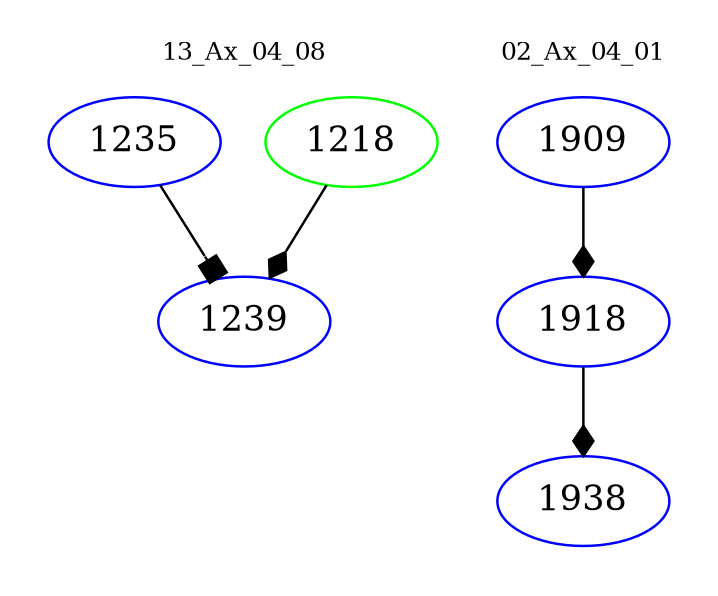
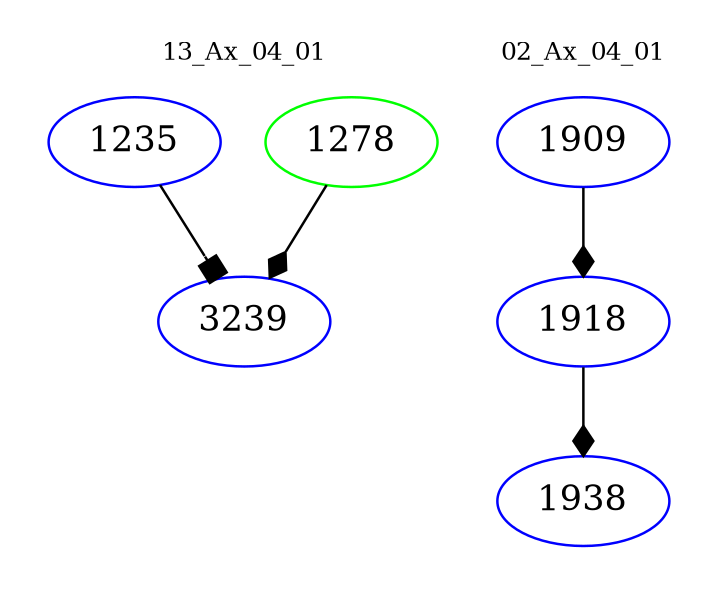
(244, 54) -> (244, 54)
(352, 142) -> (352, 142)
(244, 322) -> (244, 322)
